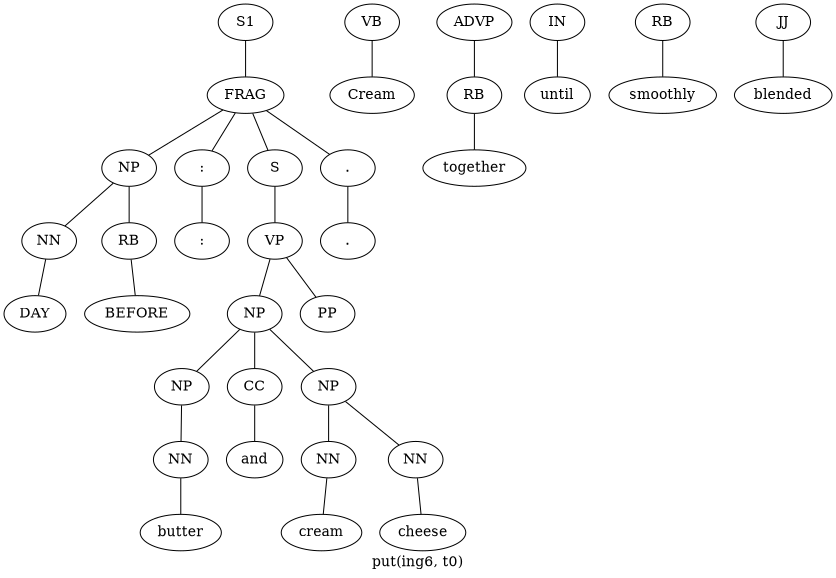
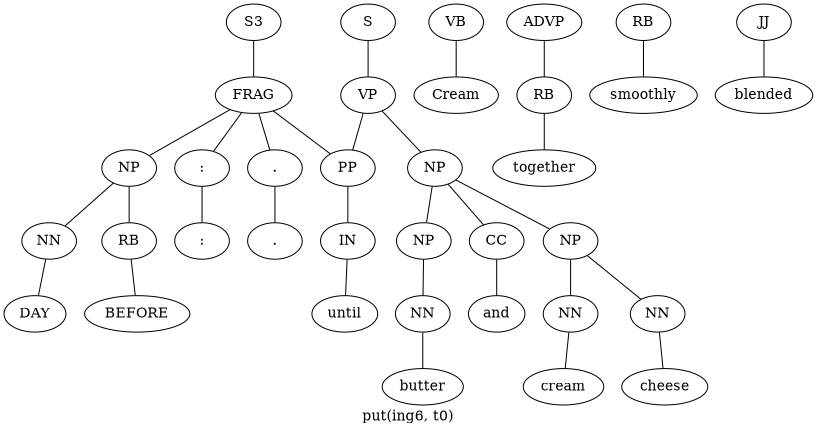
(246, 22) -> (254, 22)
(260, 132) -> (302, 132)
none -> (348, 205)
